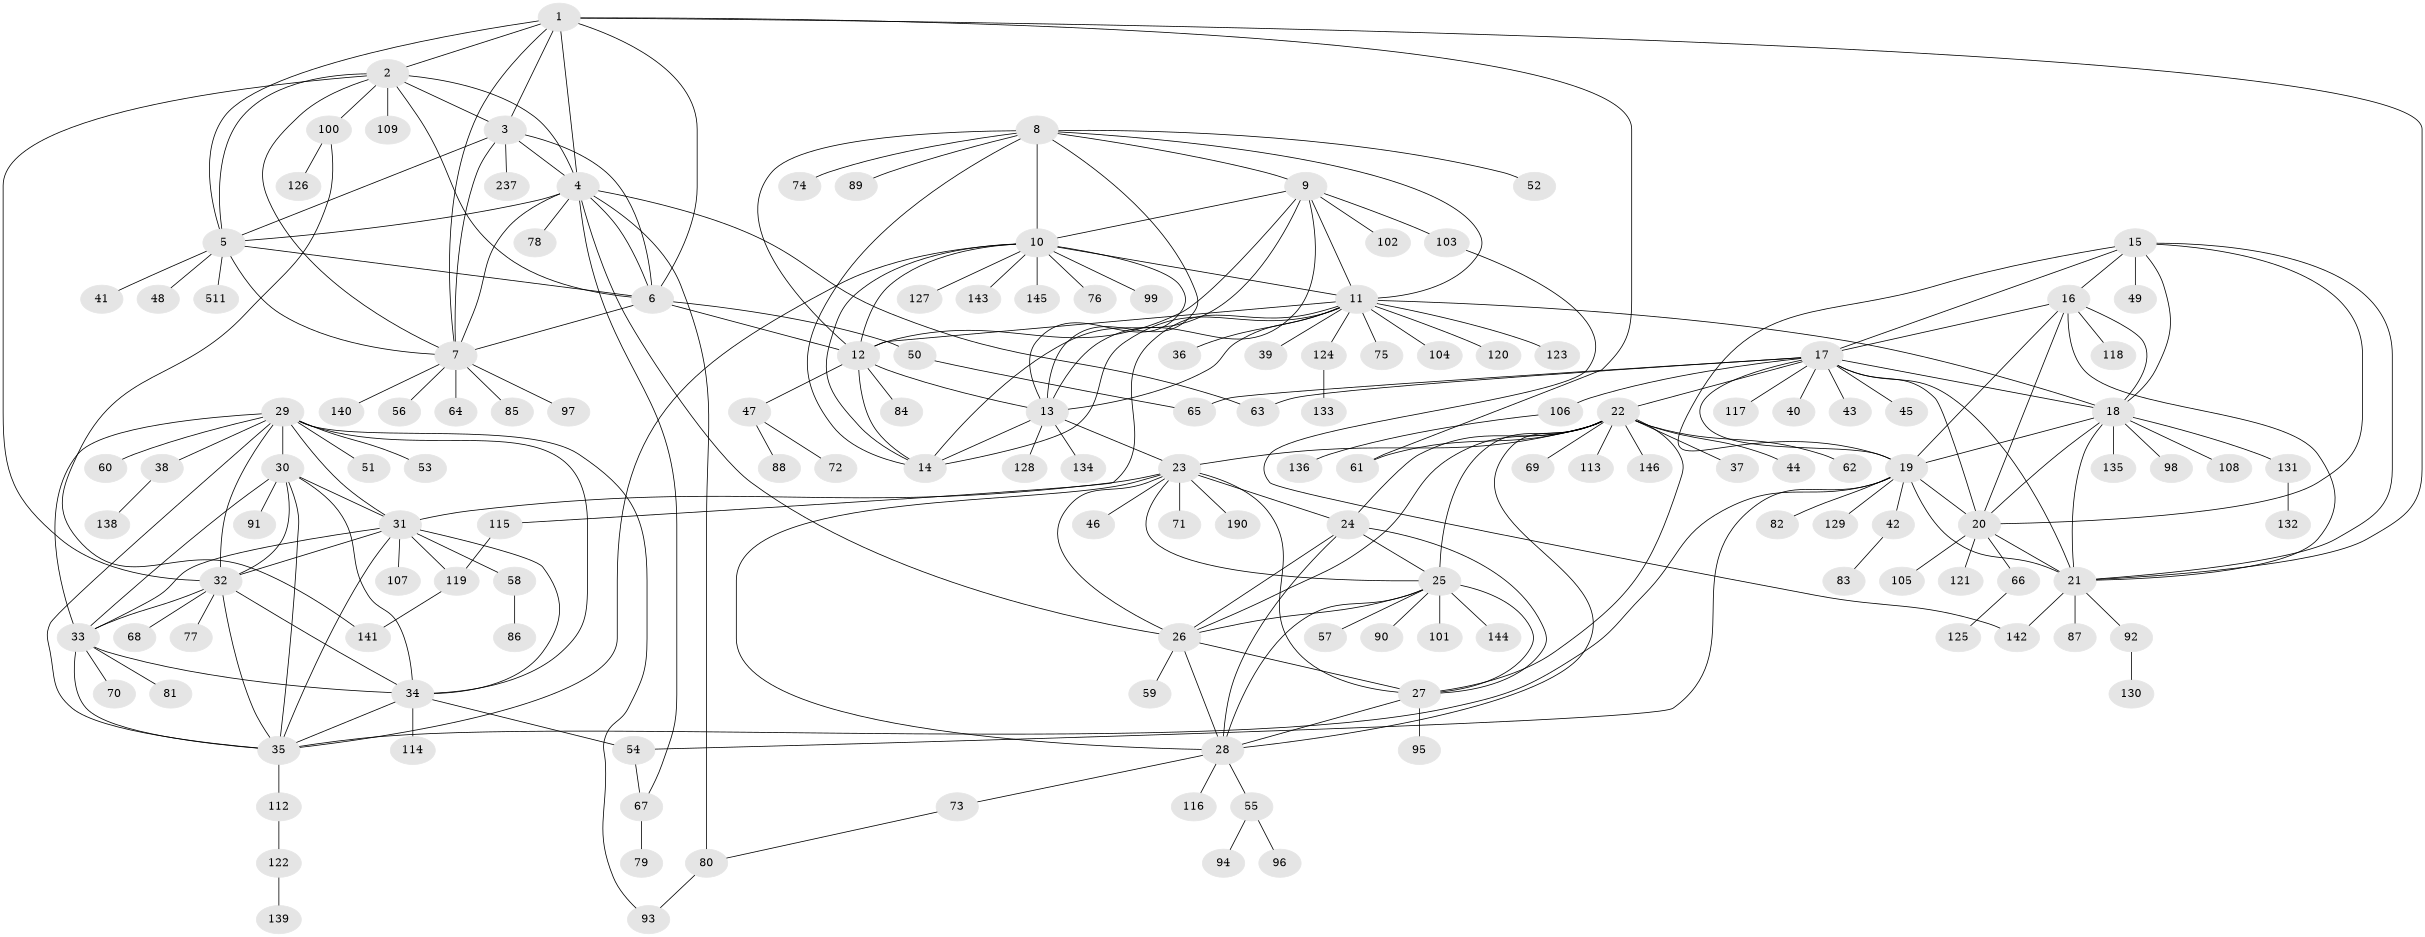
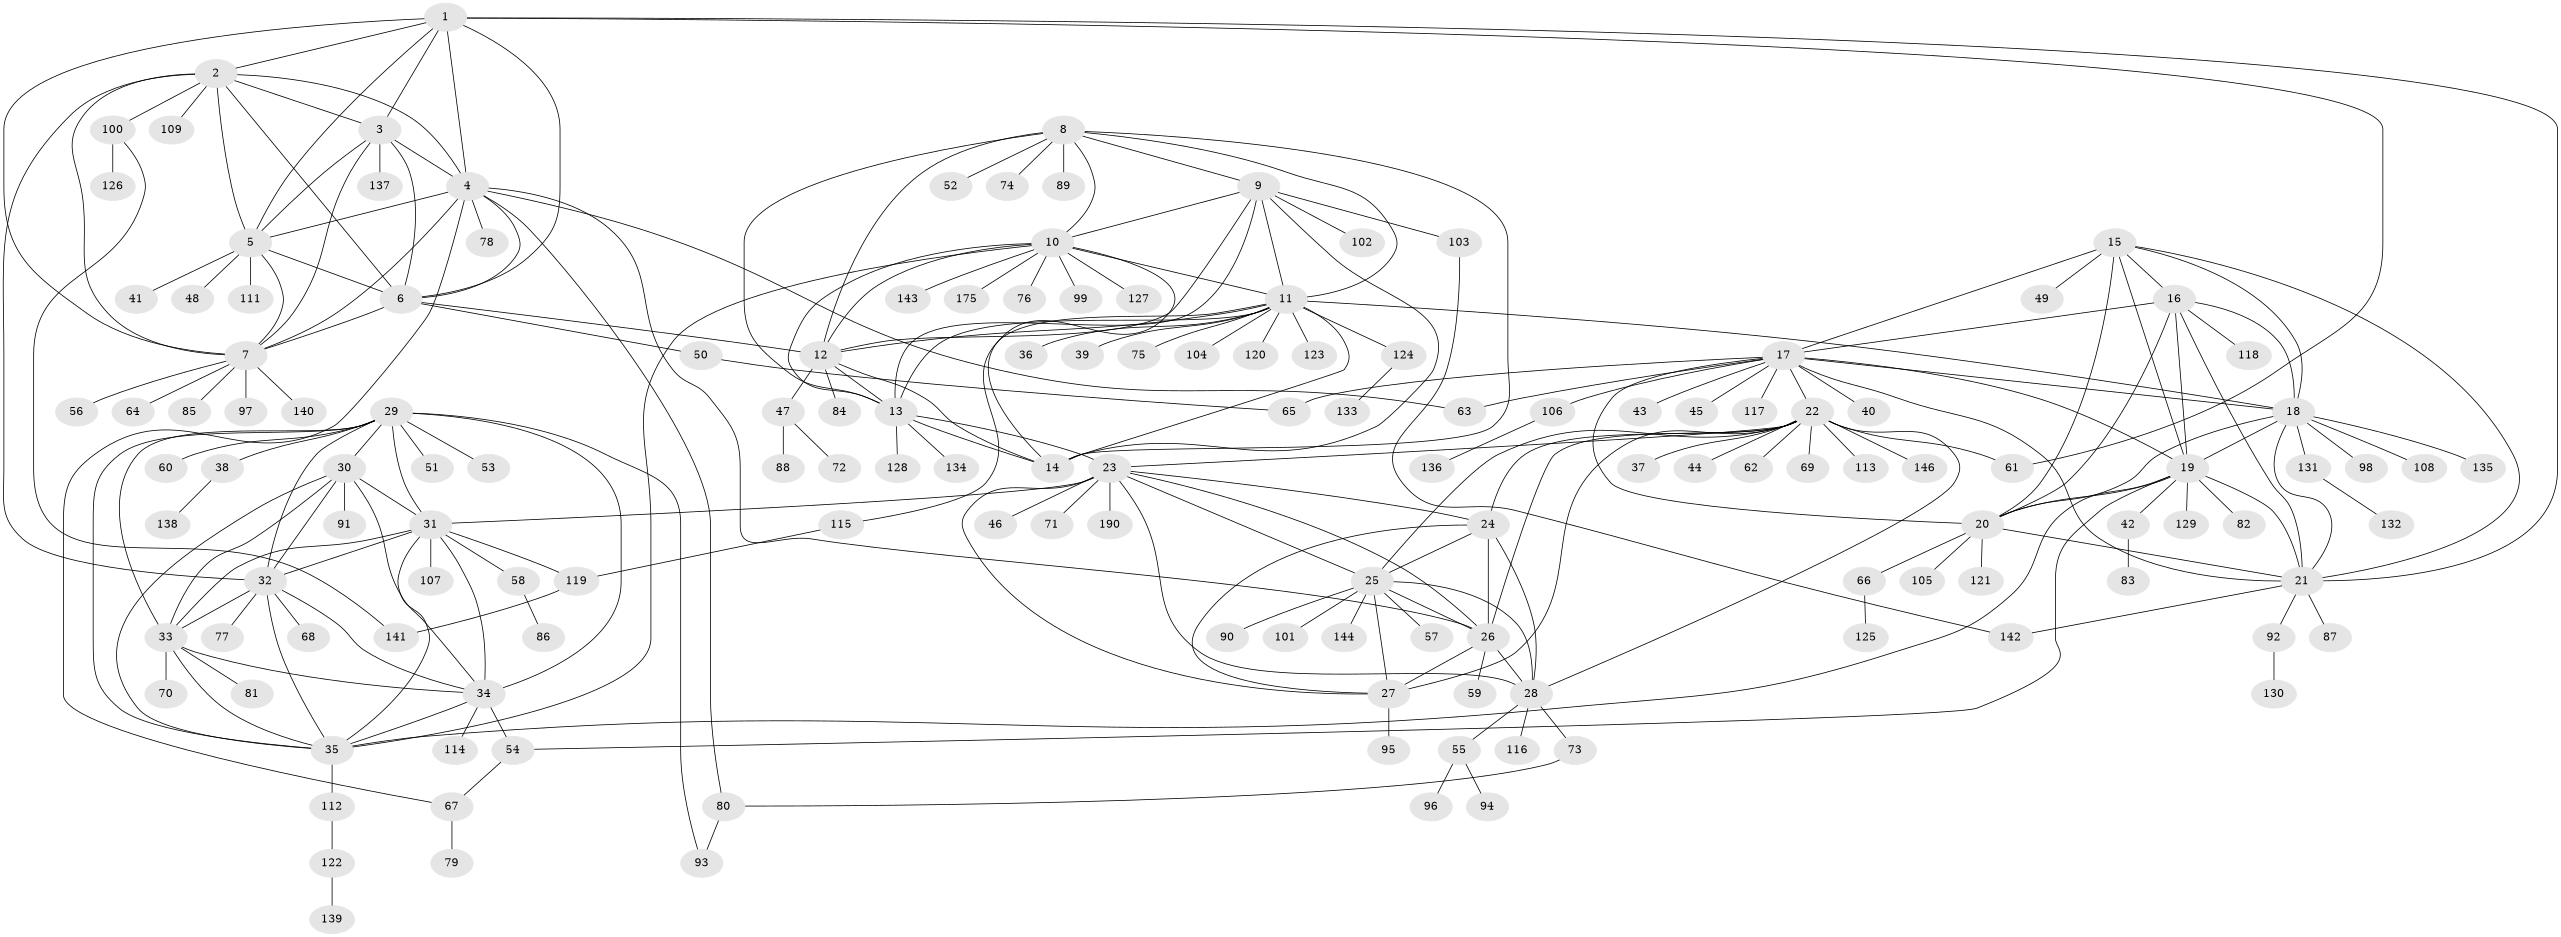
(507, 186) -> (380, 186)
(216, 299) -> (251, 299)
(1037, 299) -> (967, 299)
(1337, 718) -> none
